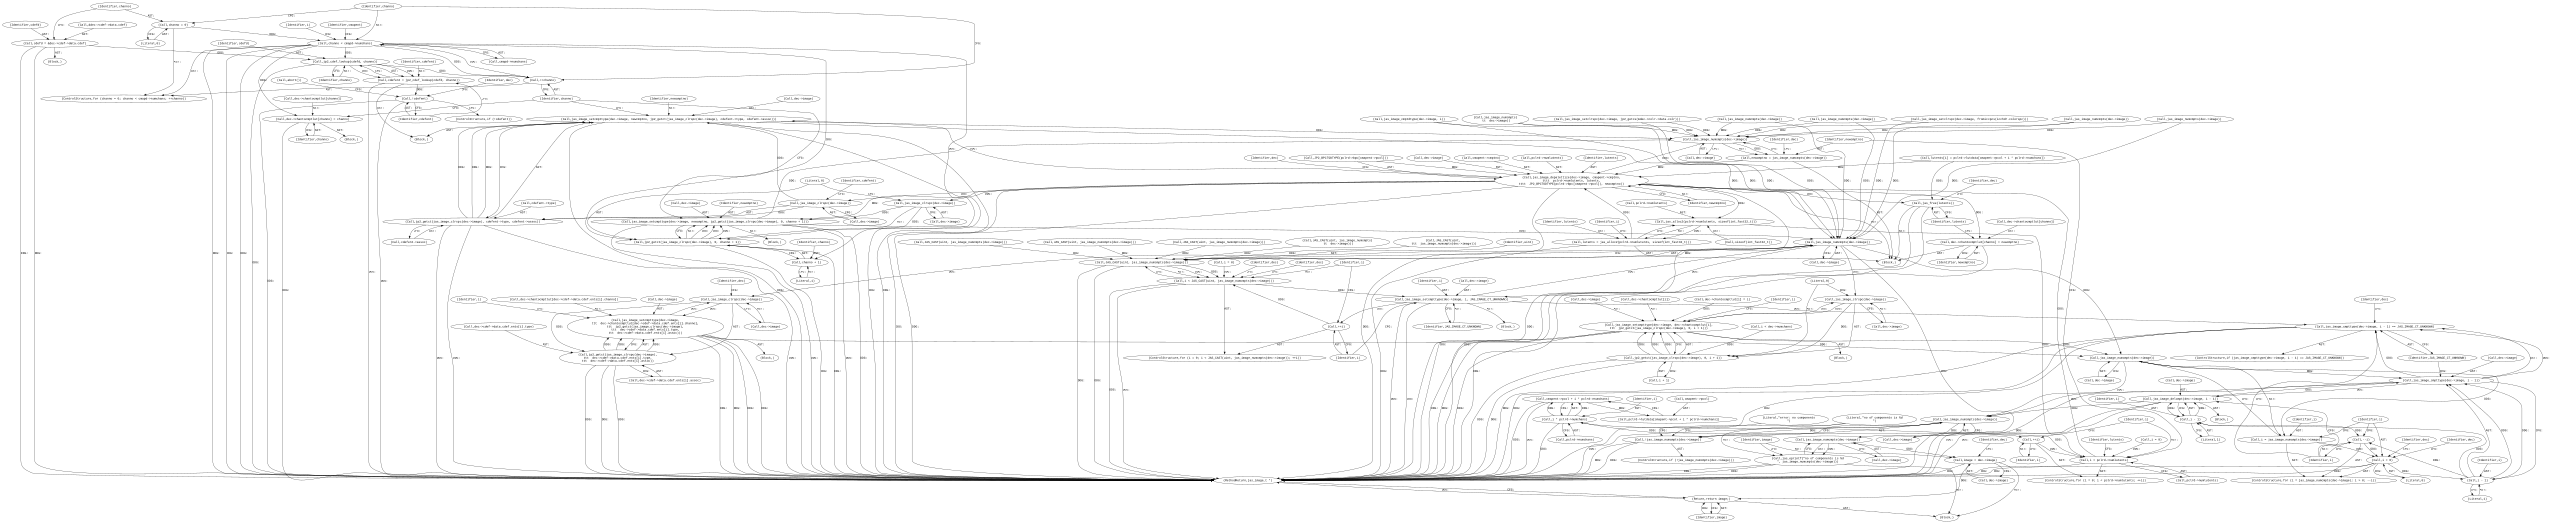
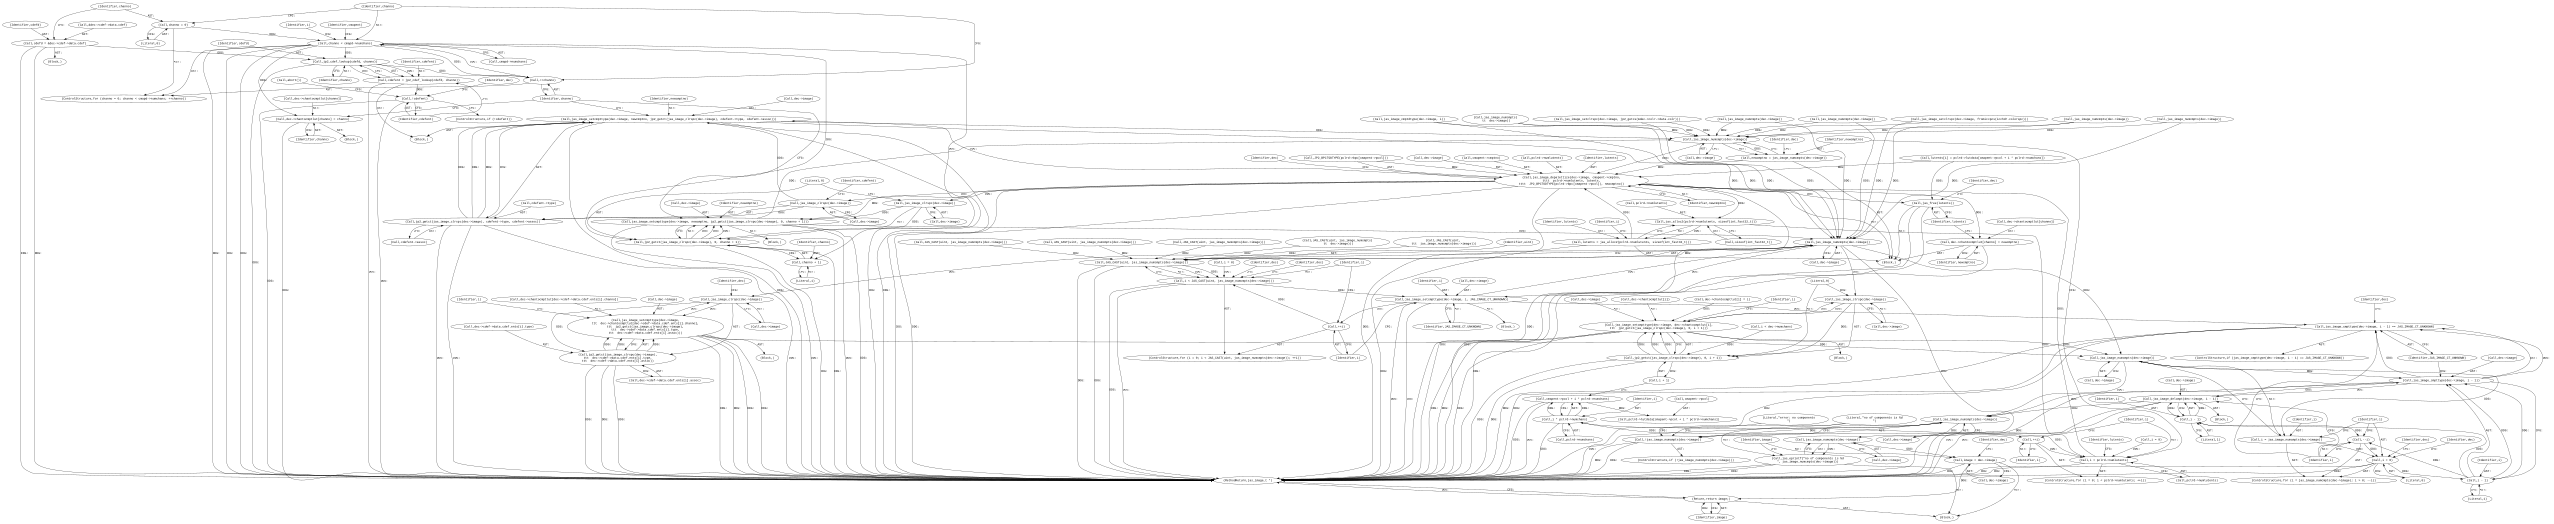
none -> (1727, 231)
(1639, 405) -> (1619, 389)
